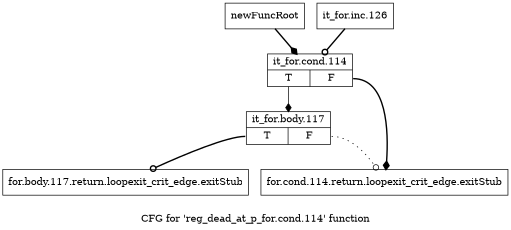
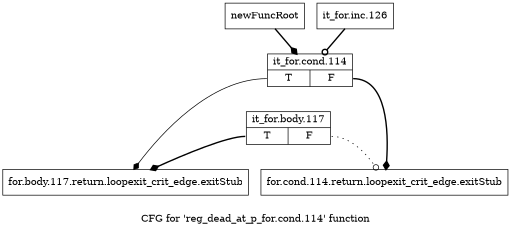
(288, 95) -> (194, 107)
(200, 149) -> (200, 149)
